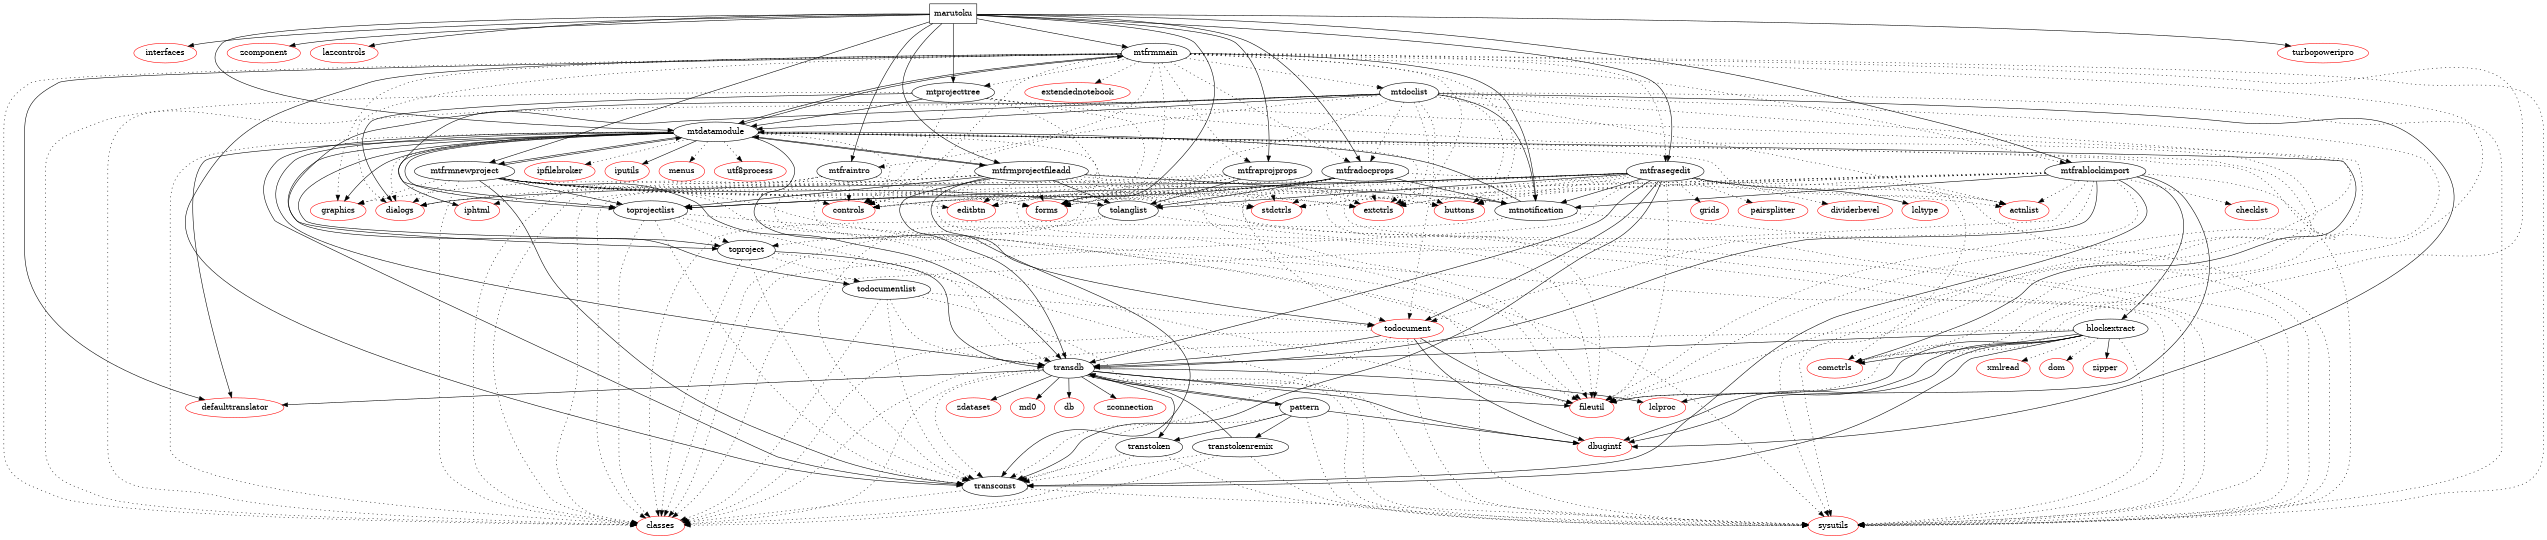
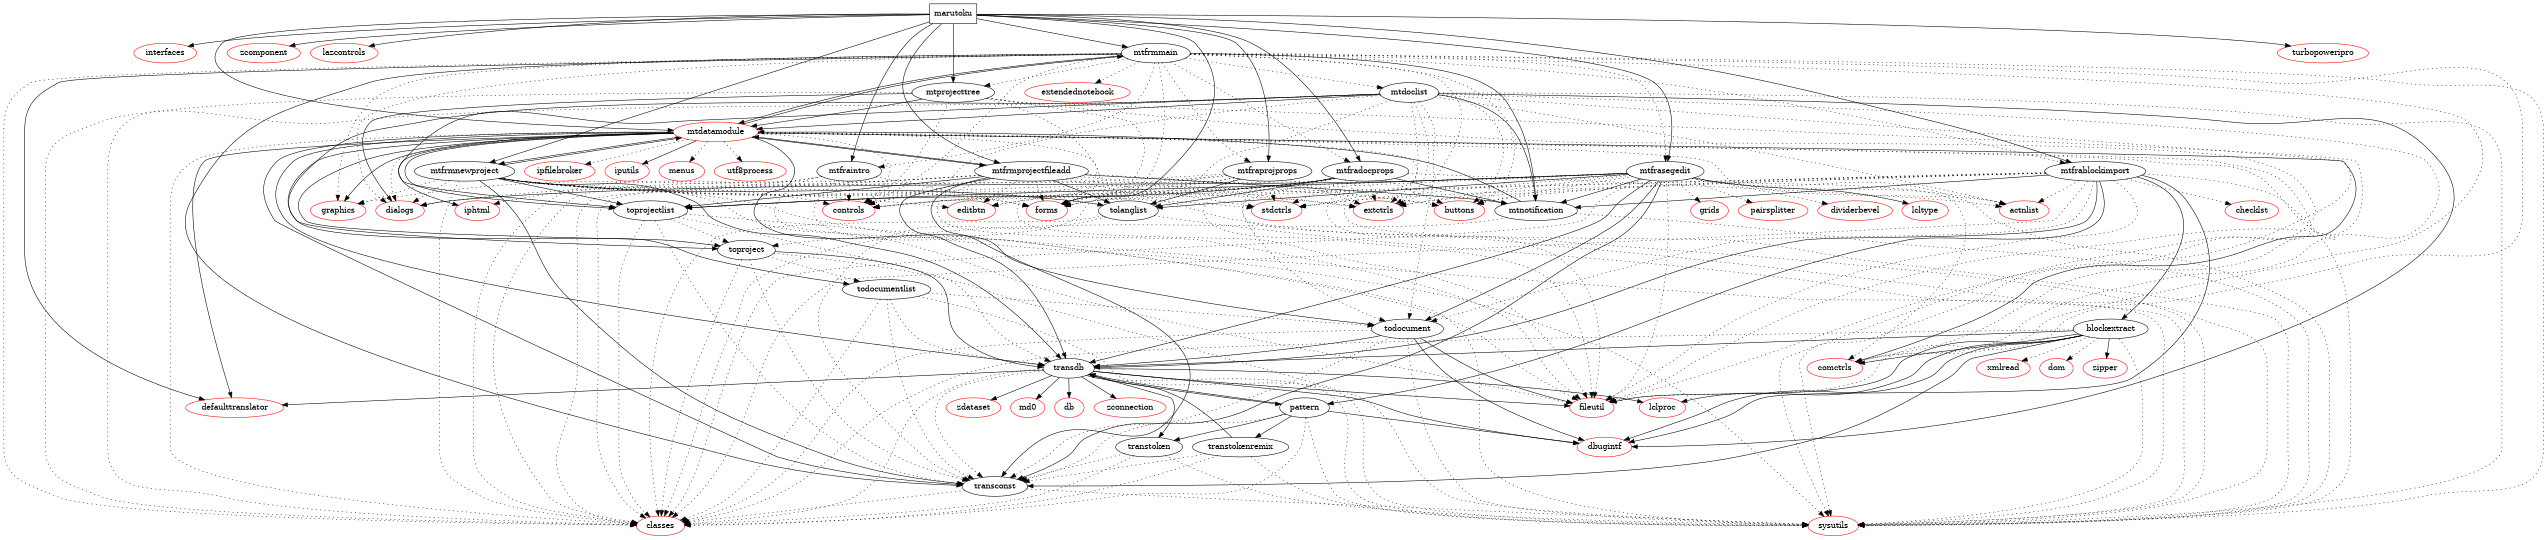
(1389, 129) -> (1418, 155)
(716, 132) -> (716, 132)
(1407, 329) -> (1407, 329)
(1645, 454) -> (1733, 288)
none -> (1018, 508)
